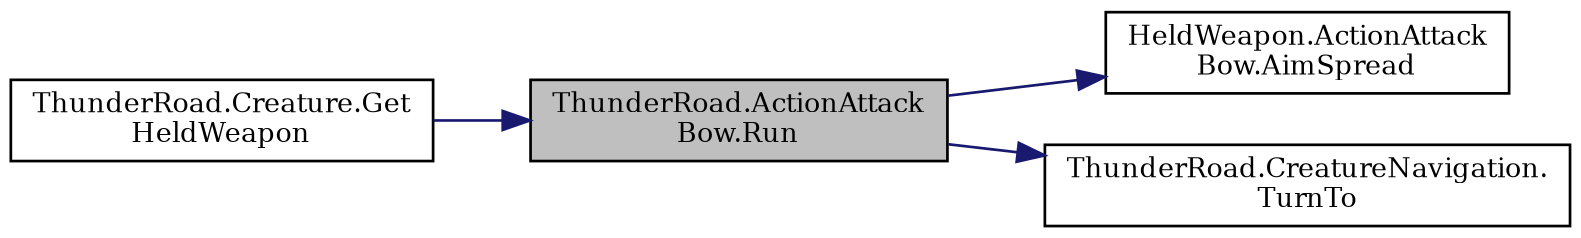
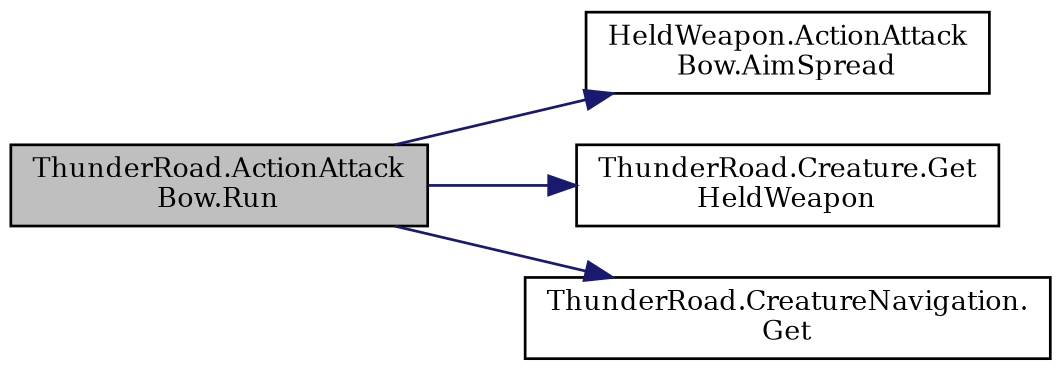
(468, 120) -> (488, 185)
(1307, 185) -> (788, 318)
